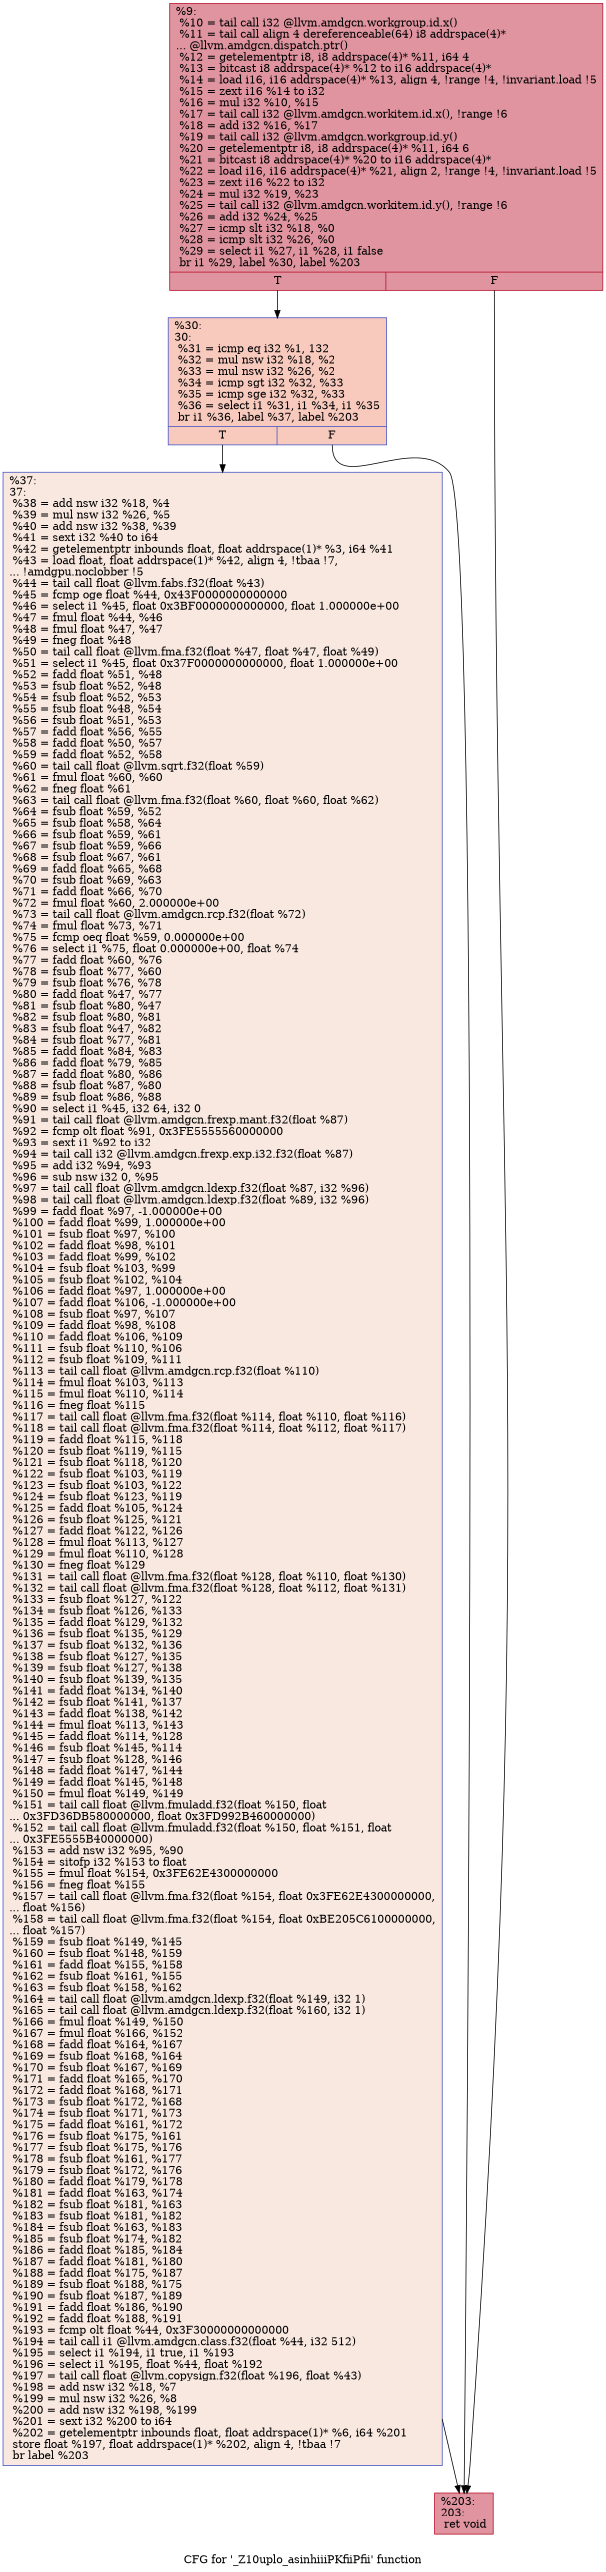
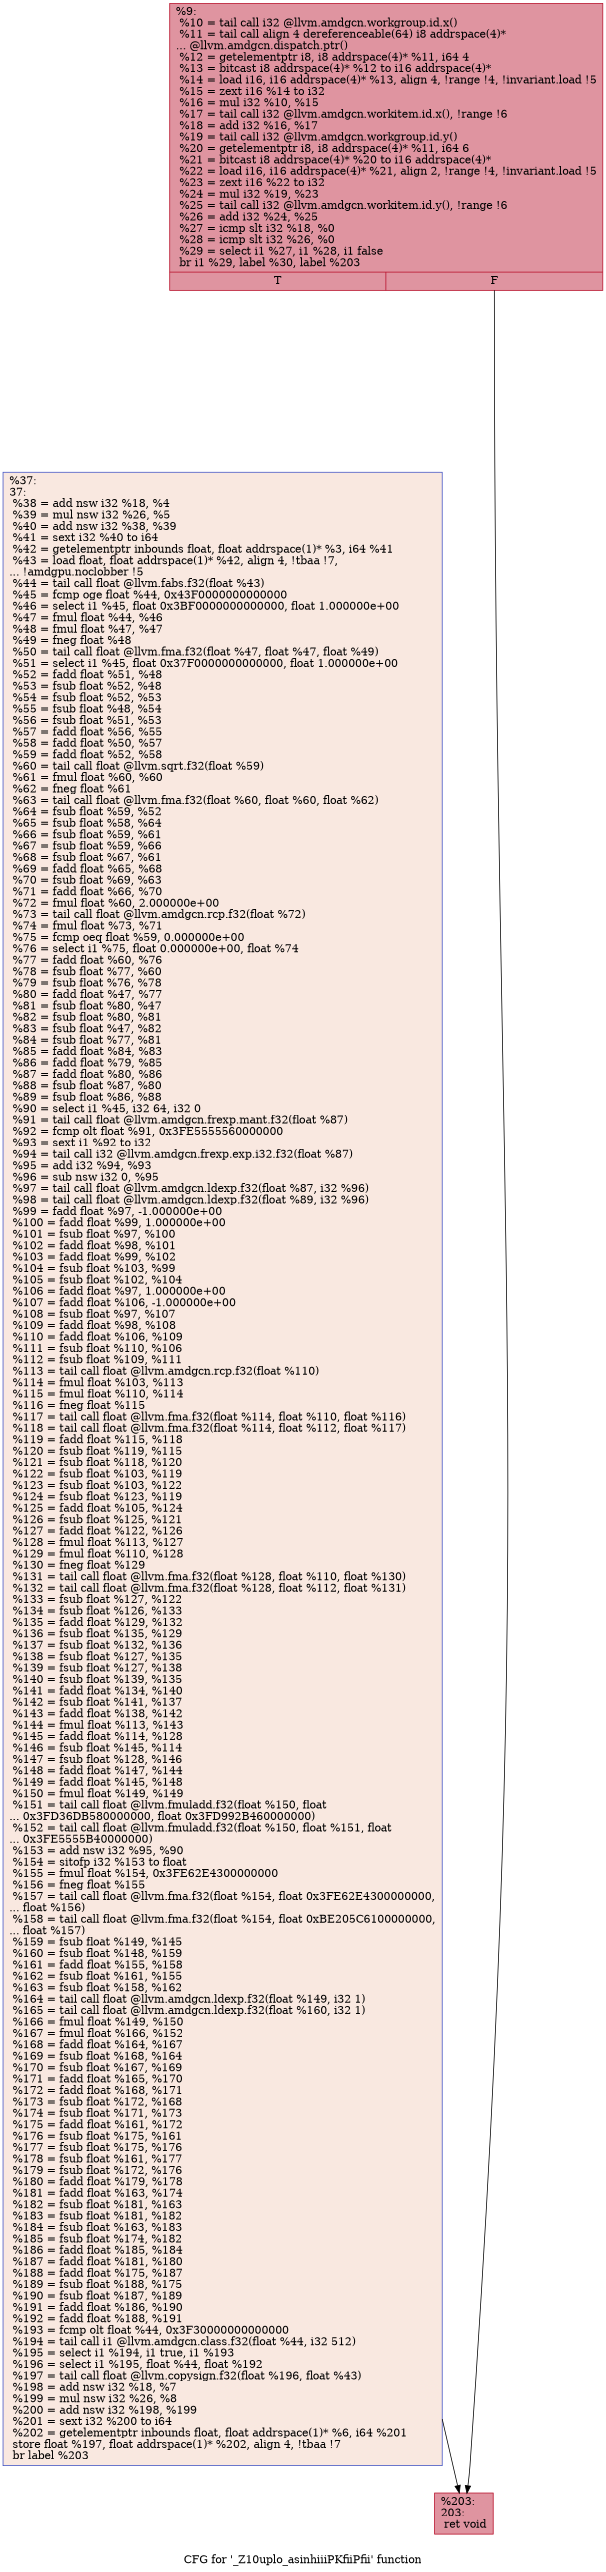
(277, 381) -> none
